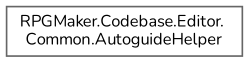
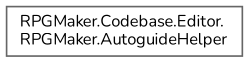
(124, 31) -> (124, 31)
